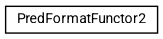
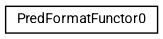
(82, 20) -> (82, 20)
